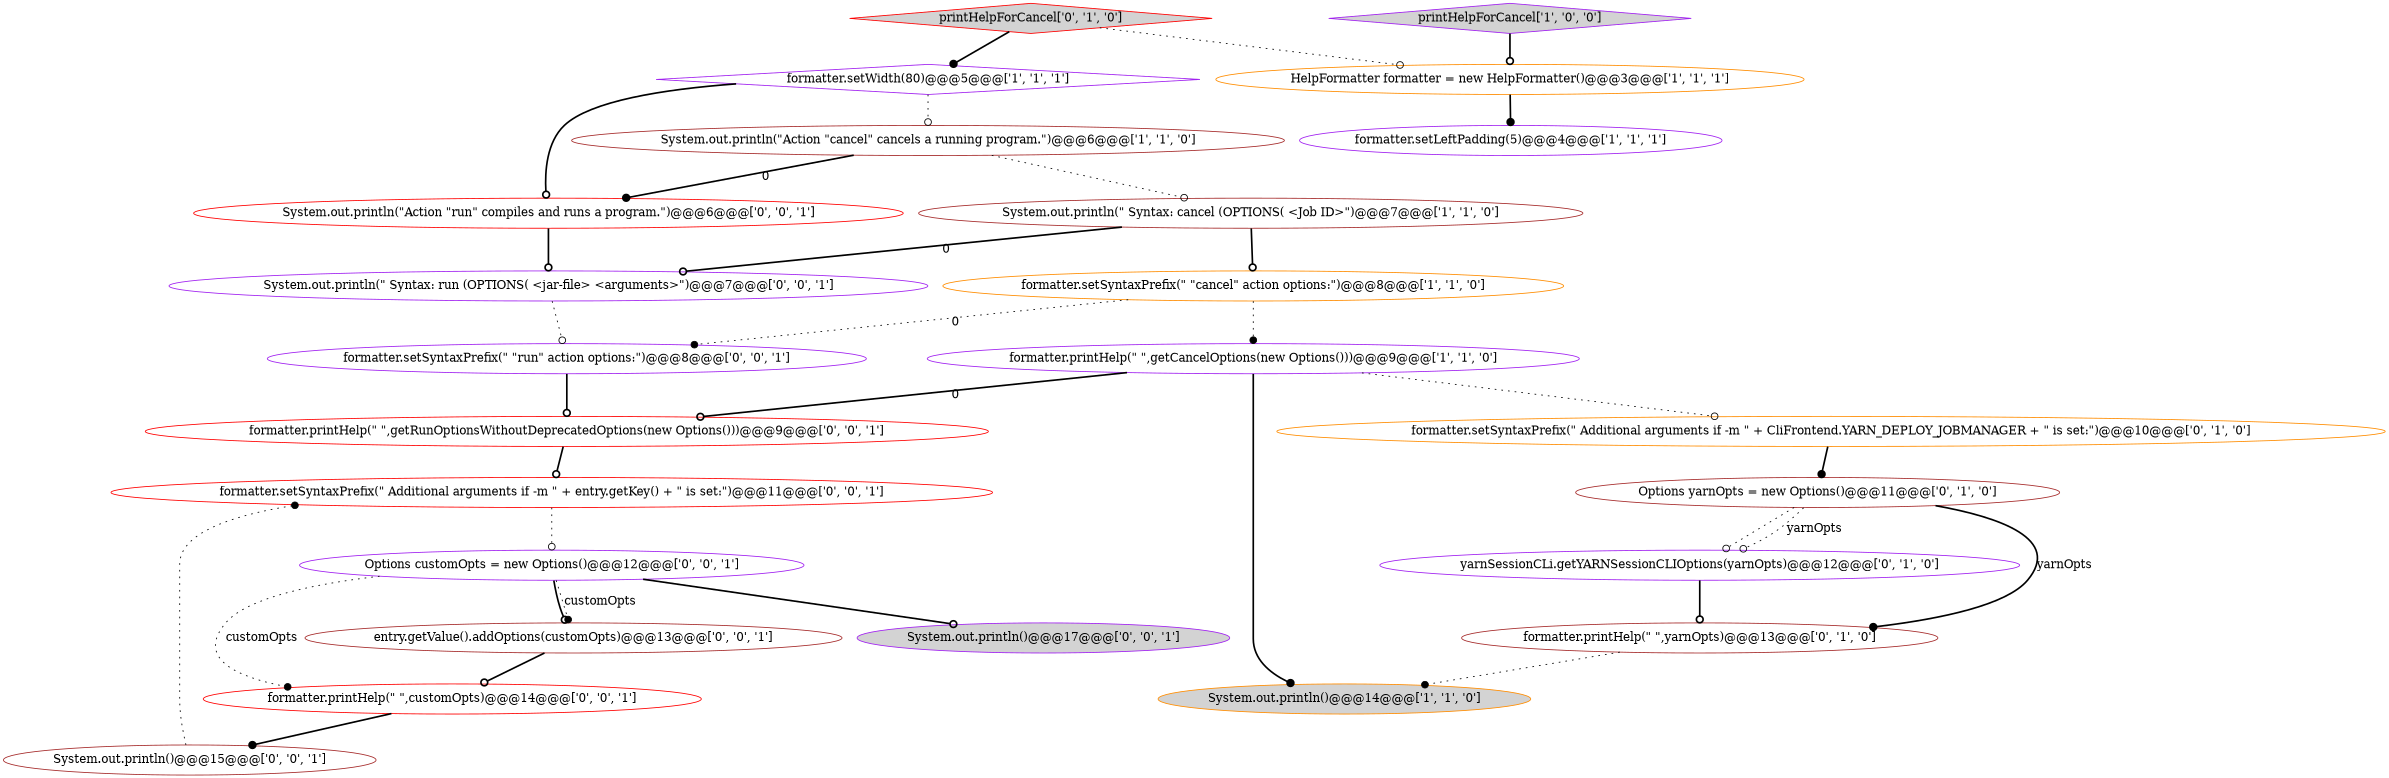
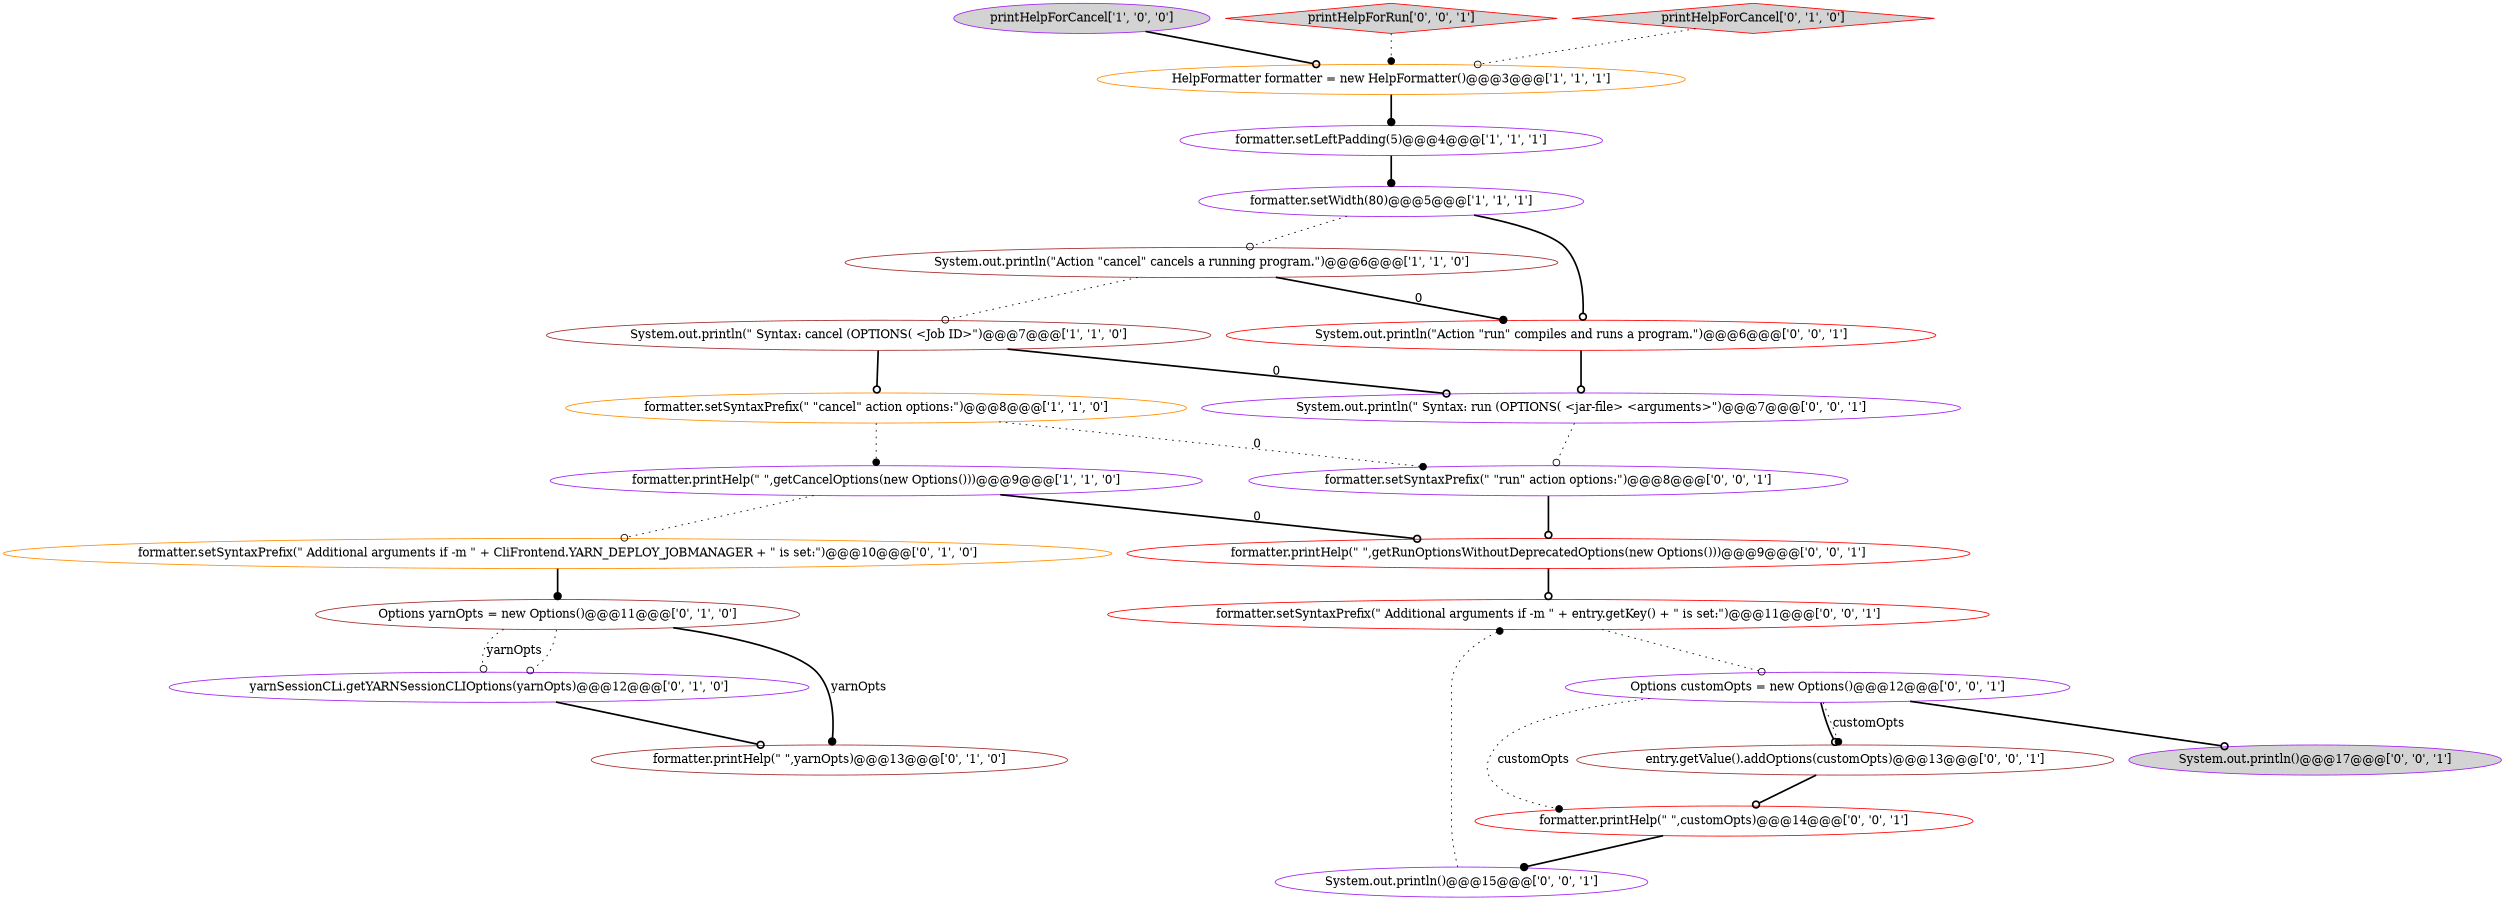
none -> (1391, 18)
(1510, 18) -> (1082, 18)
(983, 47) -> (1391, 168)
(928, 79) -> (1391, 202)
(1344, 699) -> none
(190, 760) -> (1461, 882)
